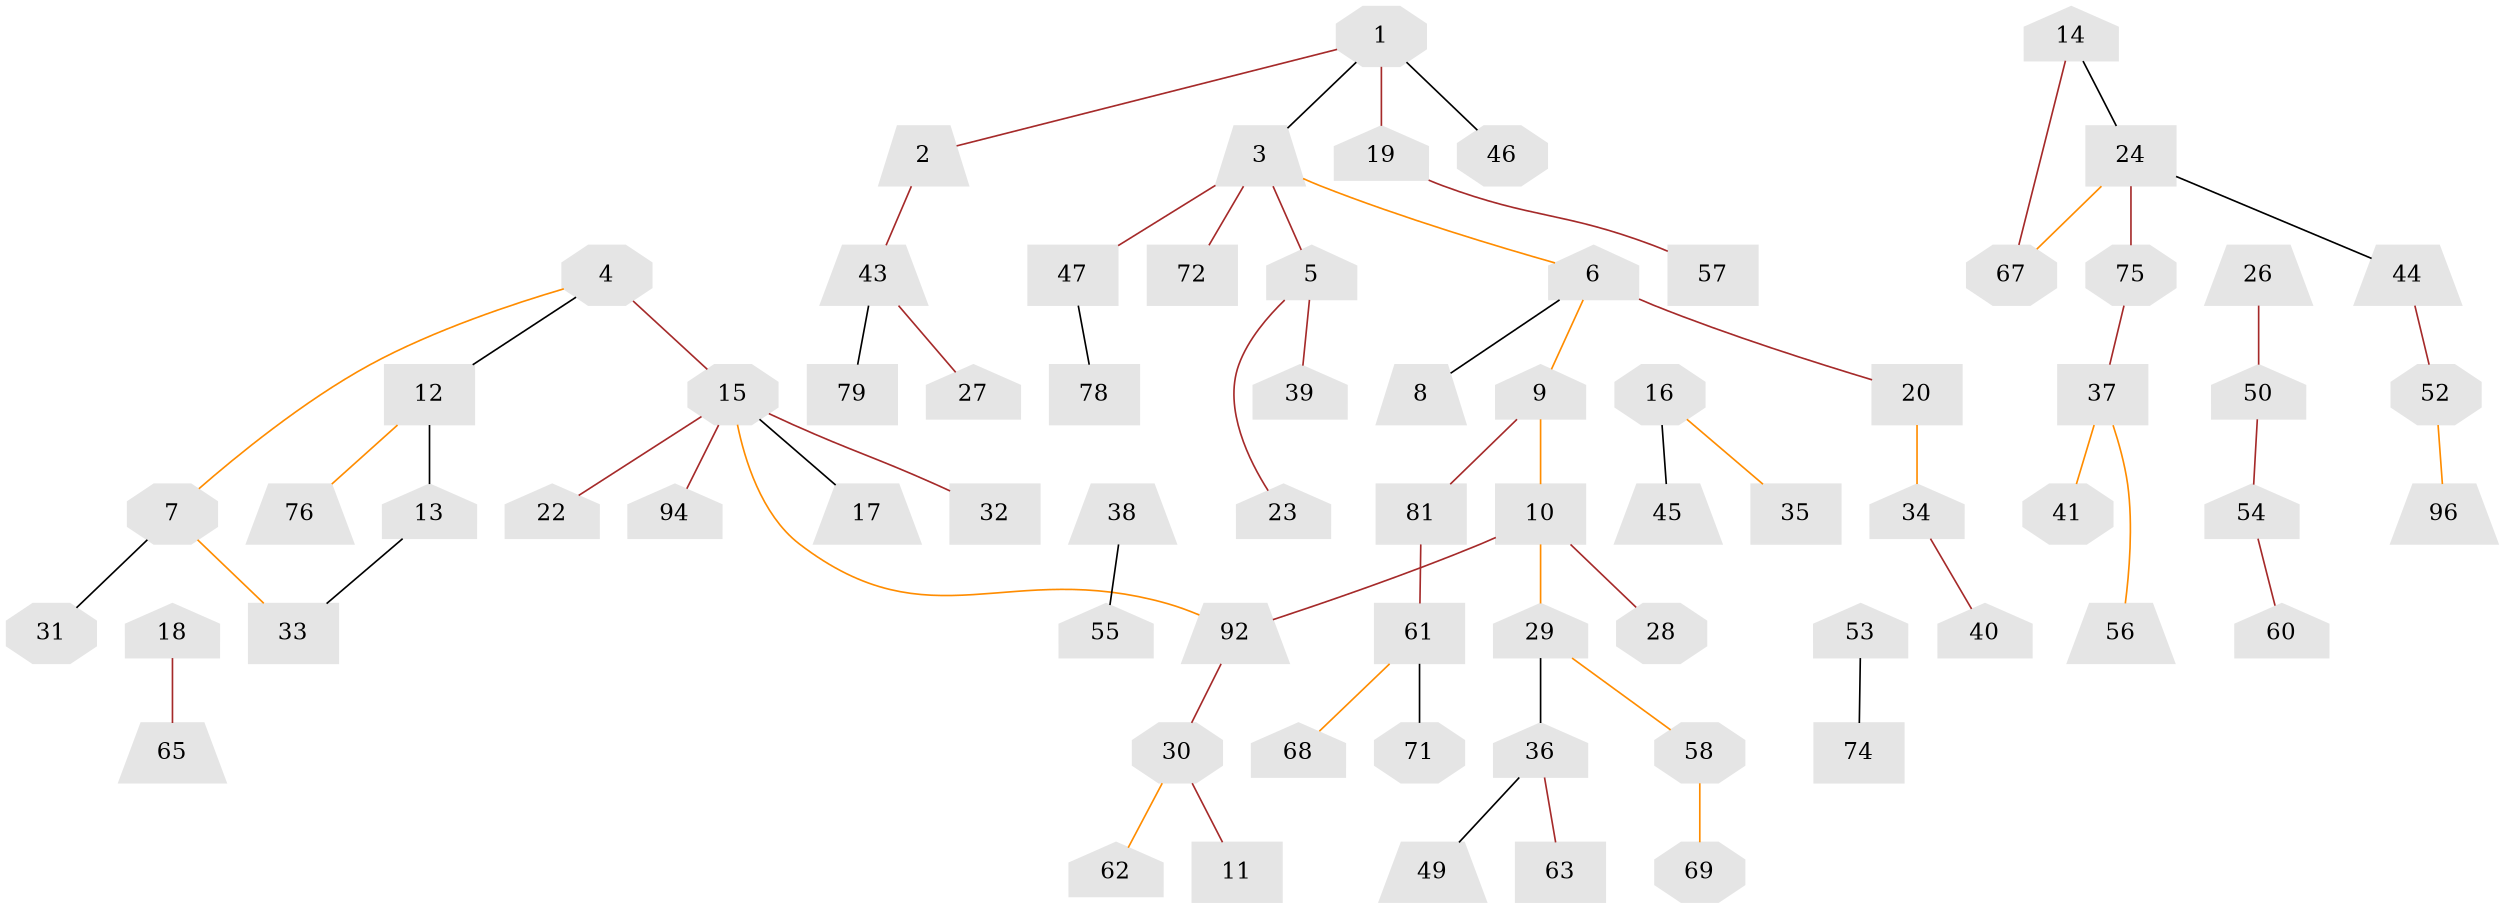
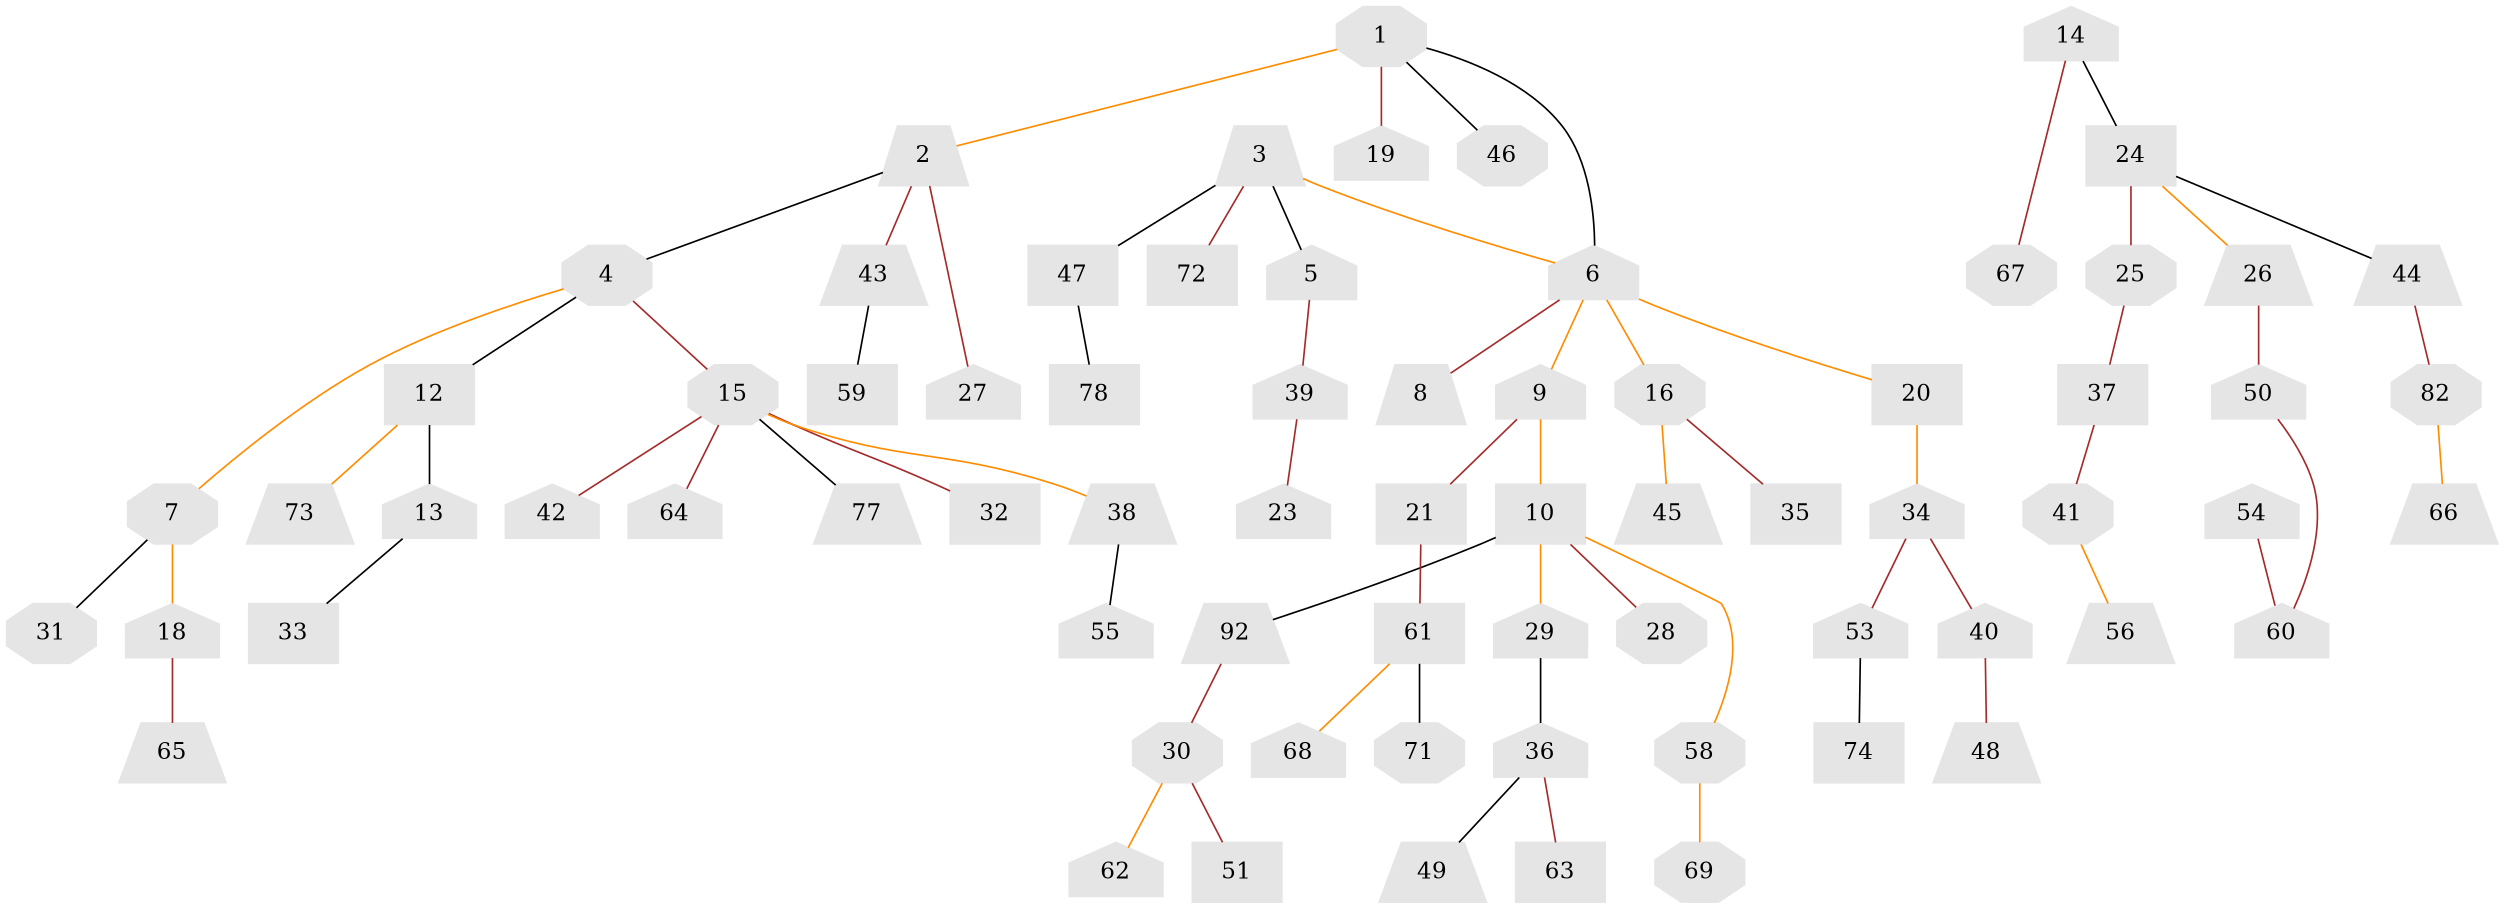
(1322, 95) -> (1551, 114)
(1147, 98) -> (1147, 98)
(1167, 215) -> (1167, 215)
none -> (765, 216)
(1287, 218) -> (1287, 218)
(2069, 218) -> (2195, 216)
(1713, 275) -> none
(2131, 275) -> (2131, 275)
none -> (1625, 332)
(1505, 337) -> (1505, 337)
(927, 339) -> (949, 276)
(1755, 342) -> (1755, 342)
(1234, 391) -> (1292, 452)
(852, 395) -> (852, 395)
(2436, 395) -> (2436, 395)
(1725, 452) -> (1725, 452)
(2255, 452) -> (2317, 511)
(1664, 455) -> (1664, 455)
(2085, 455) -> (2085, 455)
(2130, 513) -> (2095, 574)
(300, 514) -> (300, 514)
(552, 514) -> (552, 514)
(675, 514) -> (675, 514)
(867, 514) -> (867, 514)
(1421, 514) -> (1421, 514)
(2444, 514) -> (2444, 514)
(231, 572) -> (172, 574)
none -> (1889, 573)
(1385, 581) -> (1385, 581)
(927, 595) -> (927, 456)
(1621, 694) -> (1709, 597)
none -> (1987, 753)
(1237, 872) -> (1237, 872)
